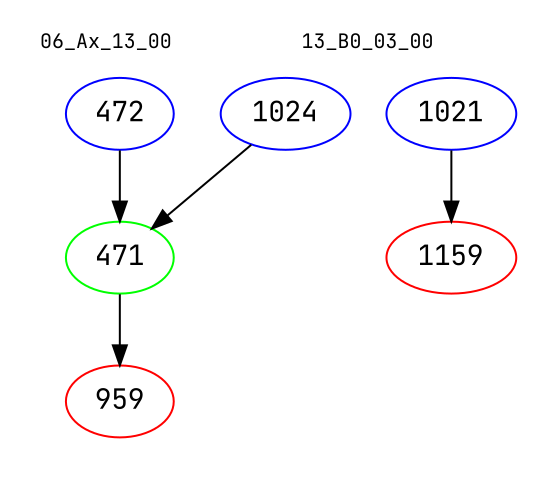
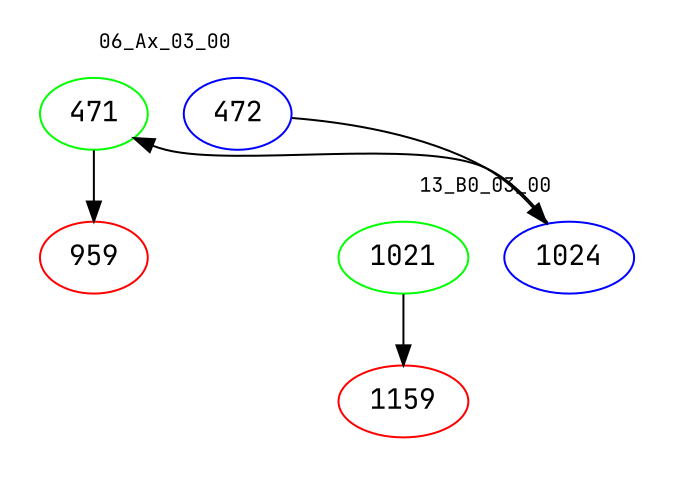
(107, 43) -> (166, 43)
(451, 114) -> (403, 258)
(120, 176) -> (421, 141)
